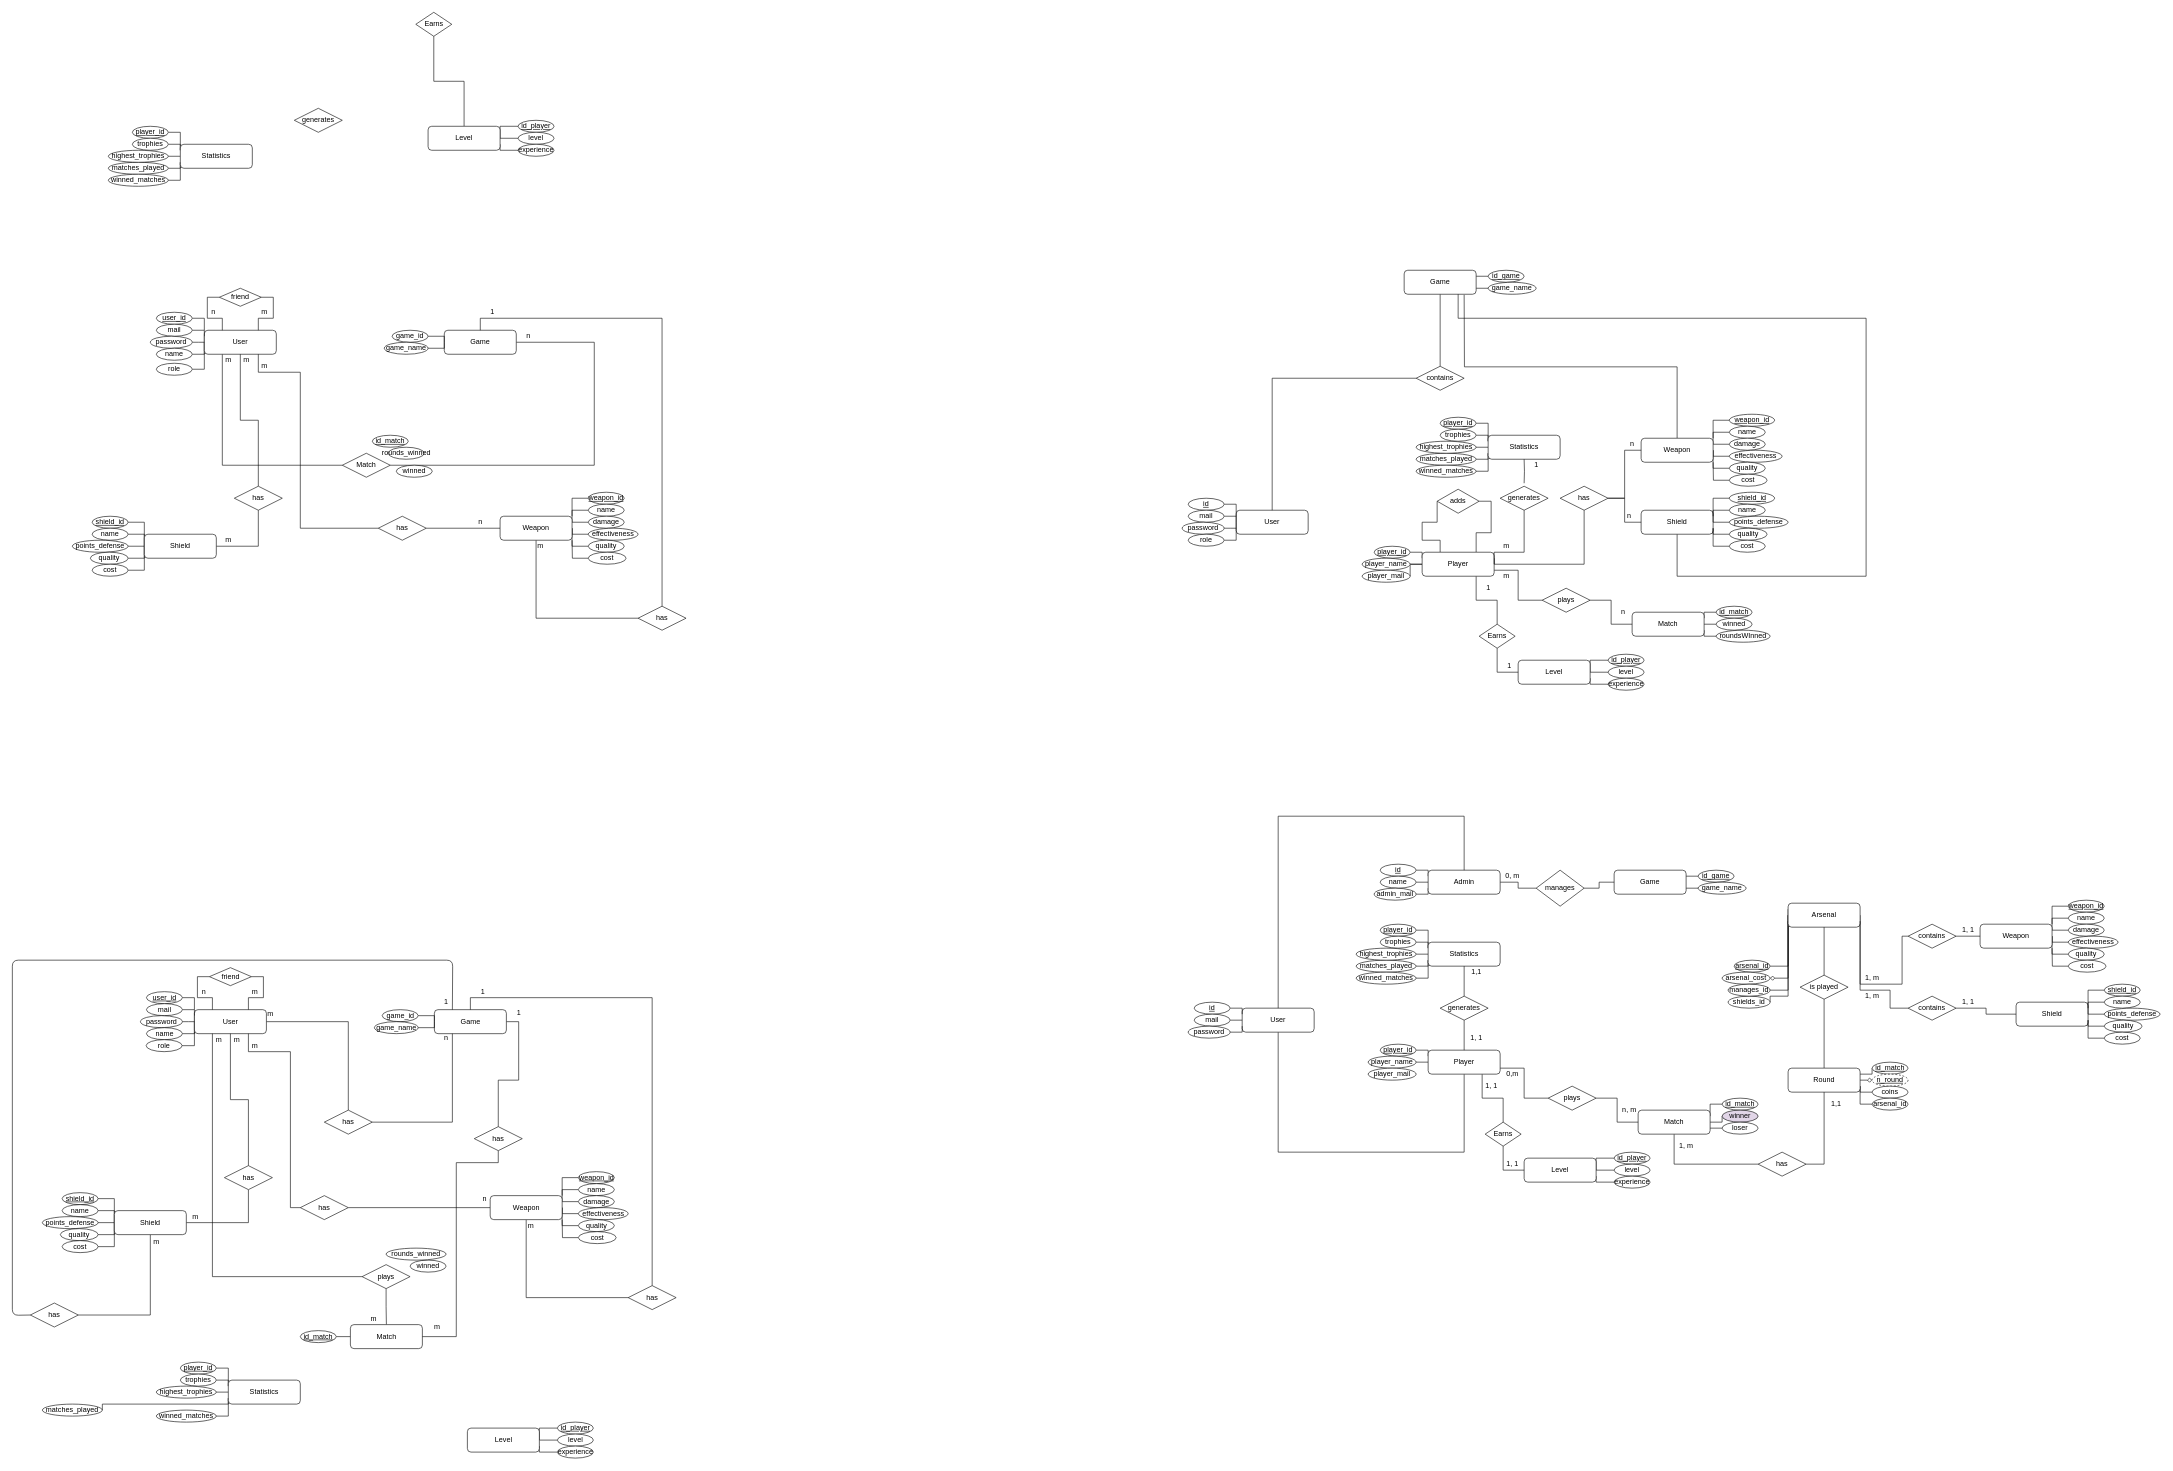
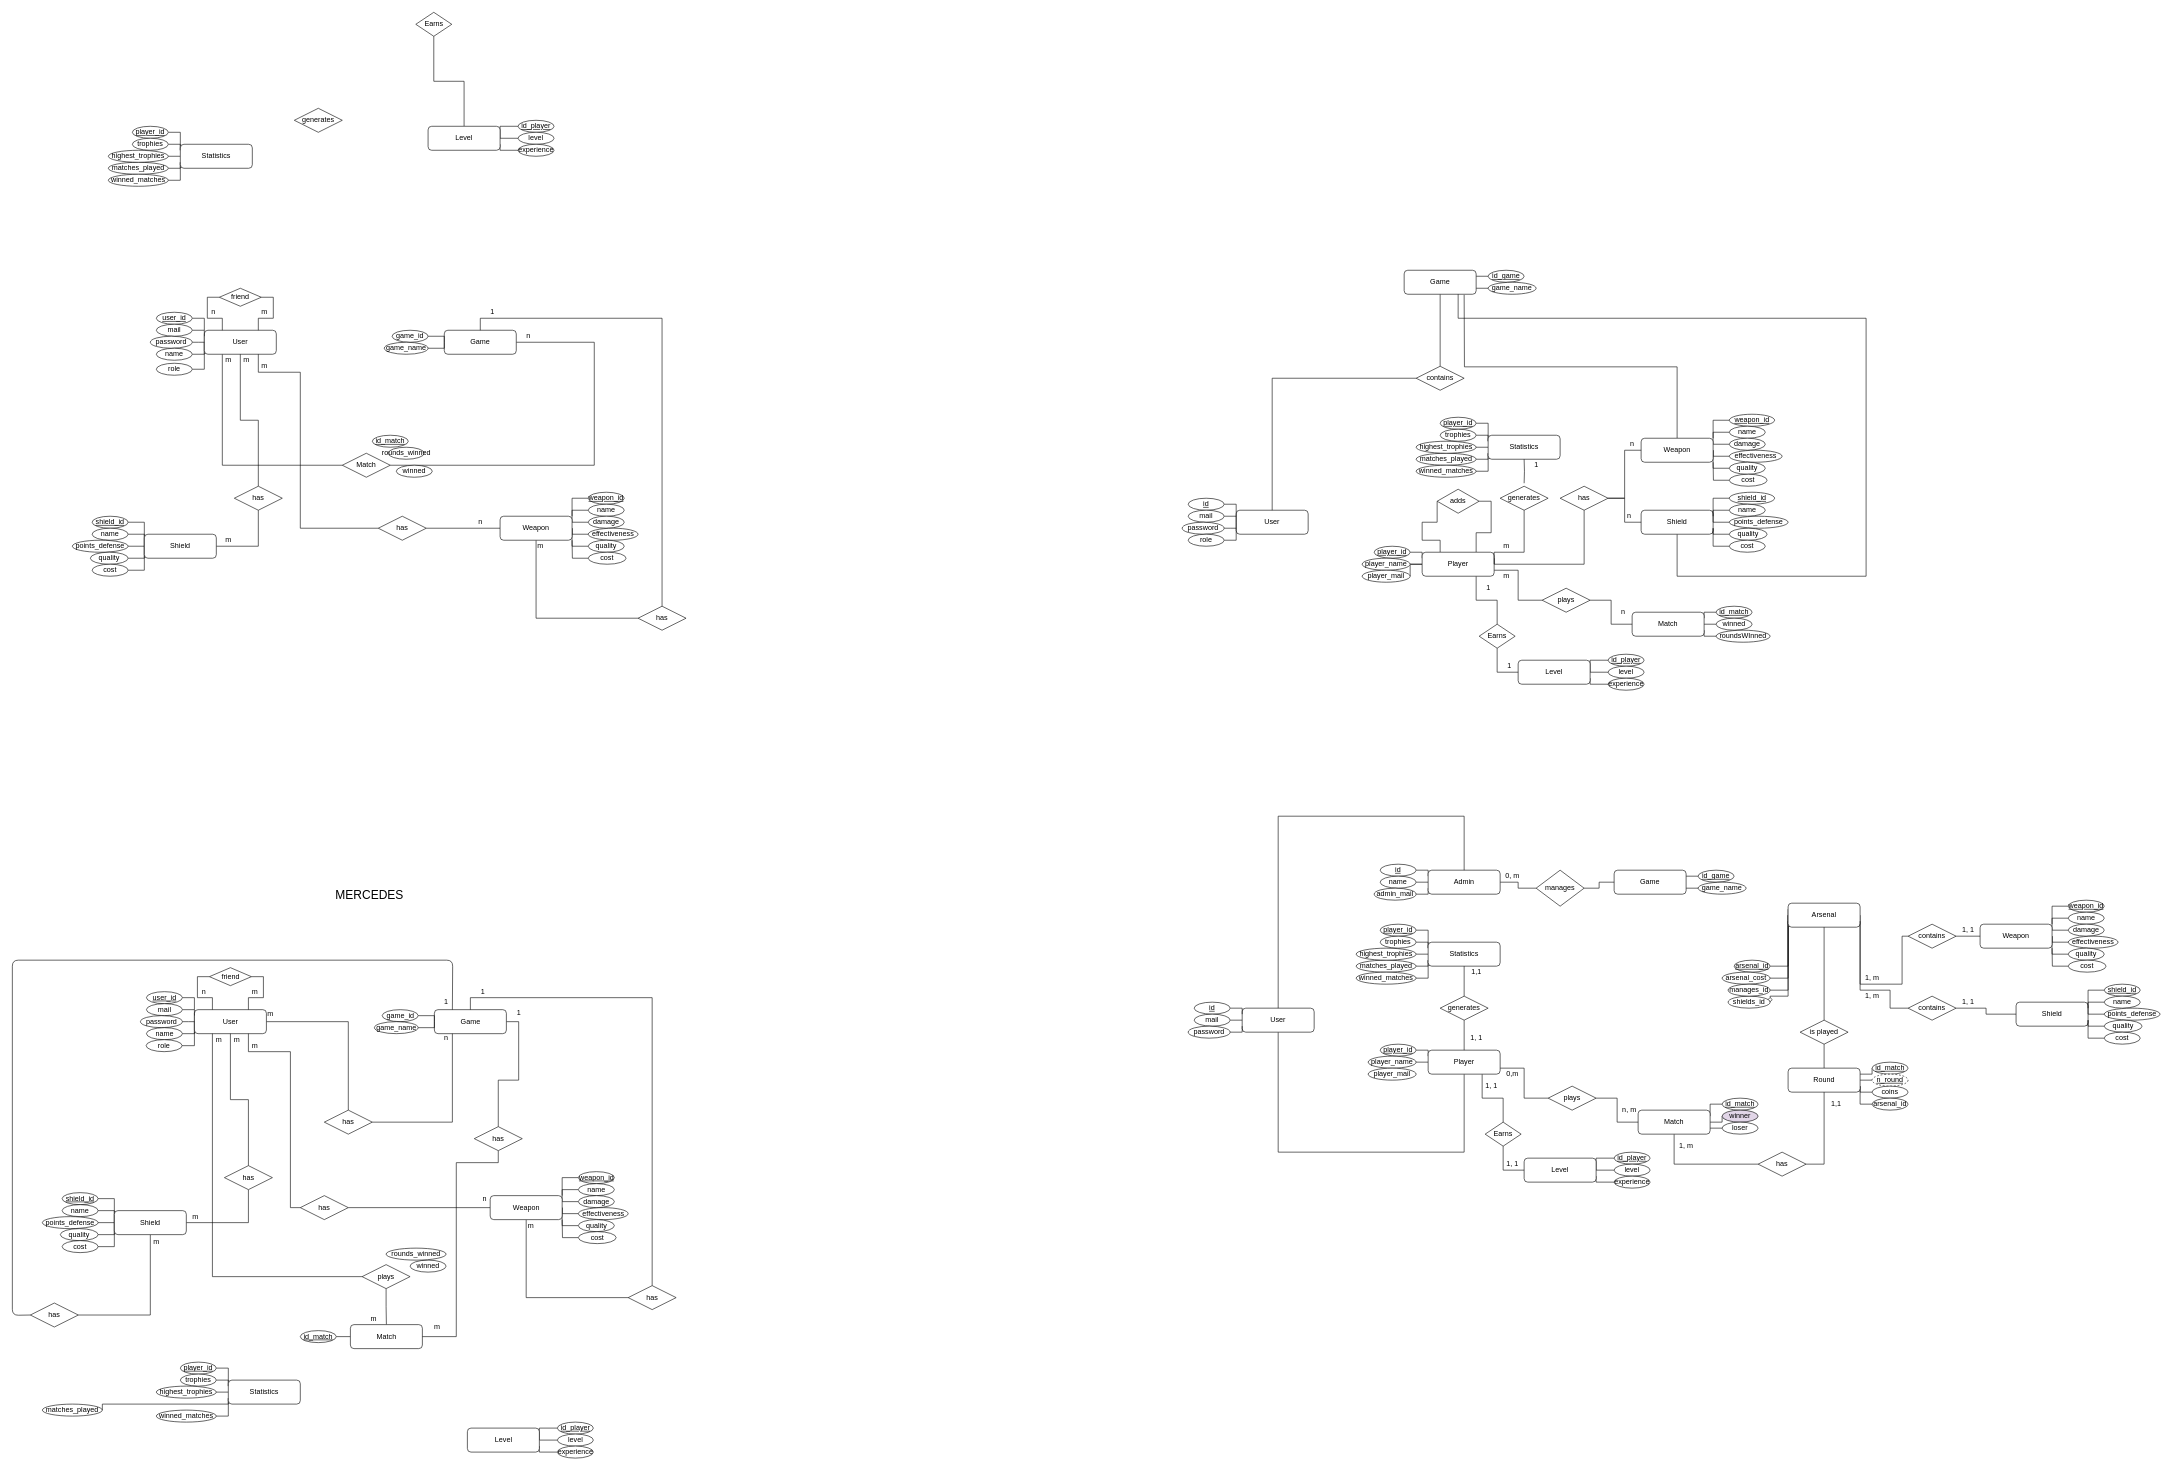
none -> (369, 894)
(1775, 978) -> (1773, 978)
(1824, 987) -> (1824, 1032)
(1770, 997) -> (1771, 996)
(1867, 1080) -> (1869, 1080)
